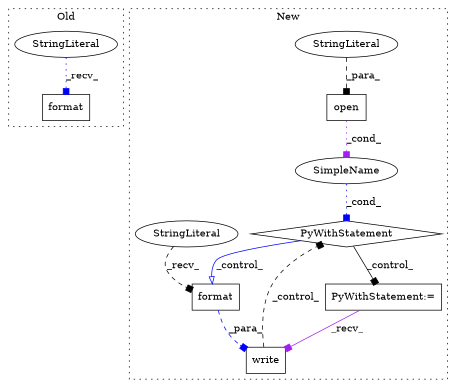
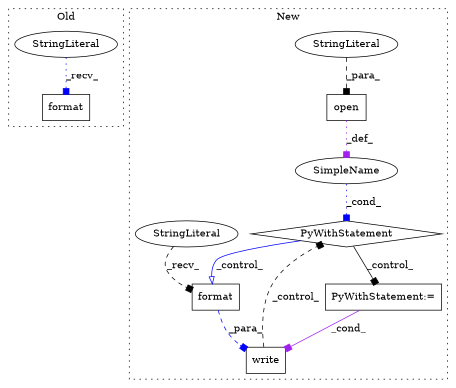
(364, 139) -> (360, 139)
(348, 329) -> (349, 329)
